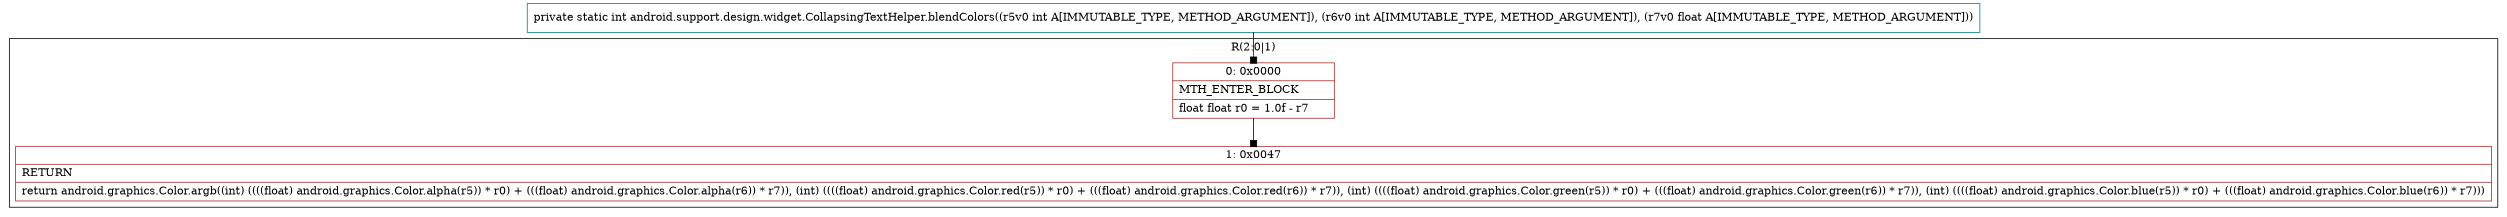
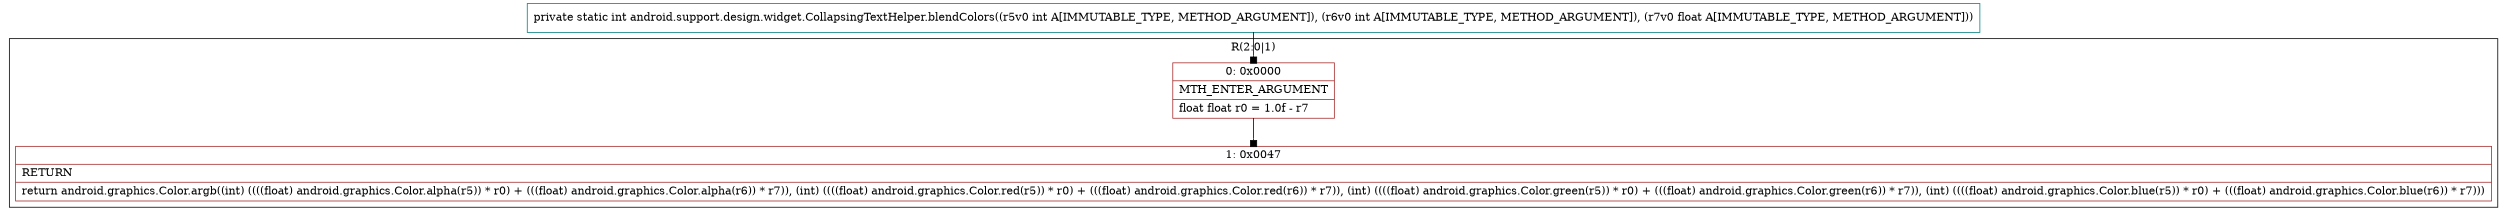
(1239, 90) -> (1254, 90)
